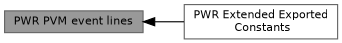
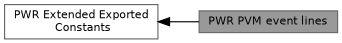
(169, 22) -> (184, 22)
